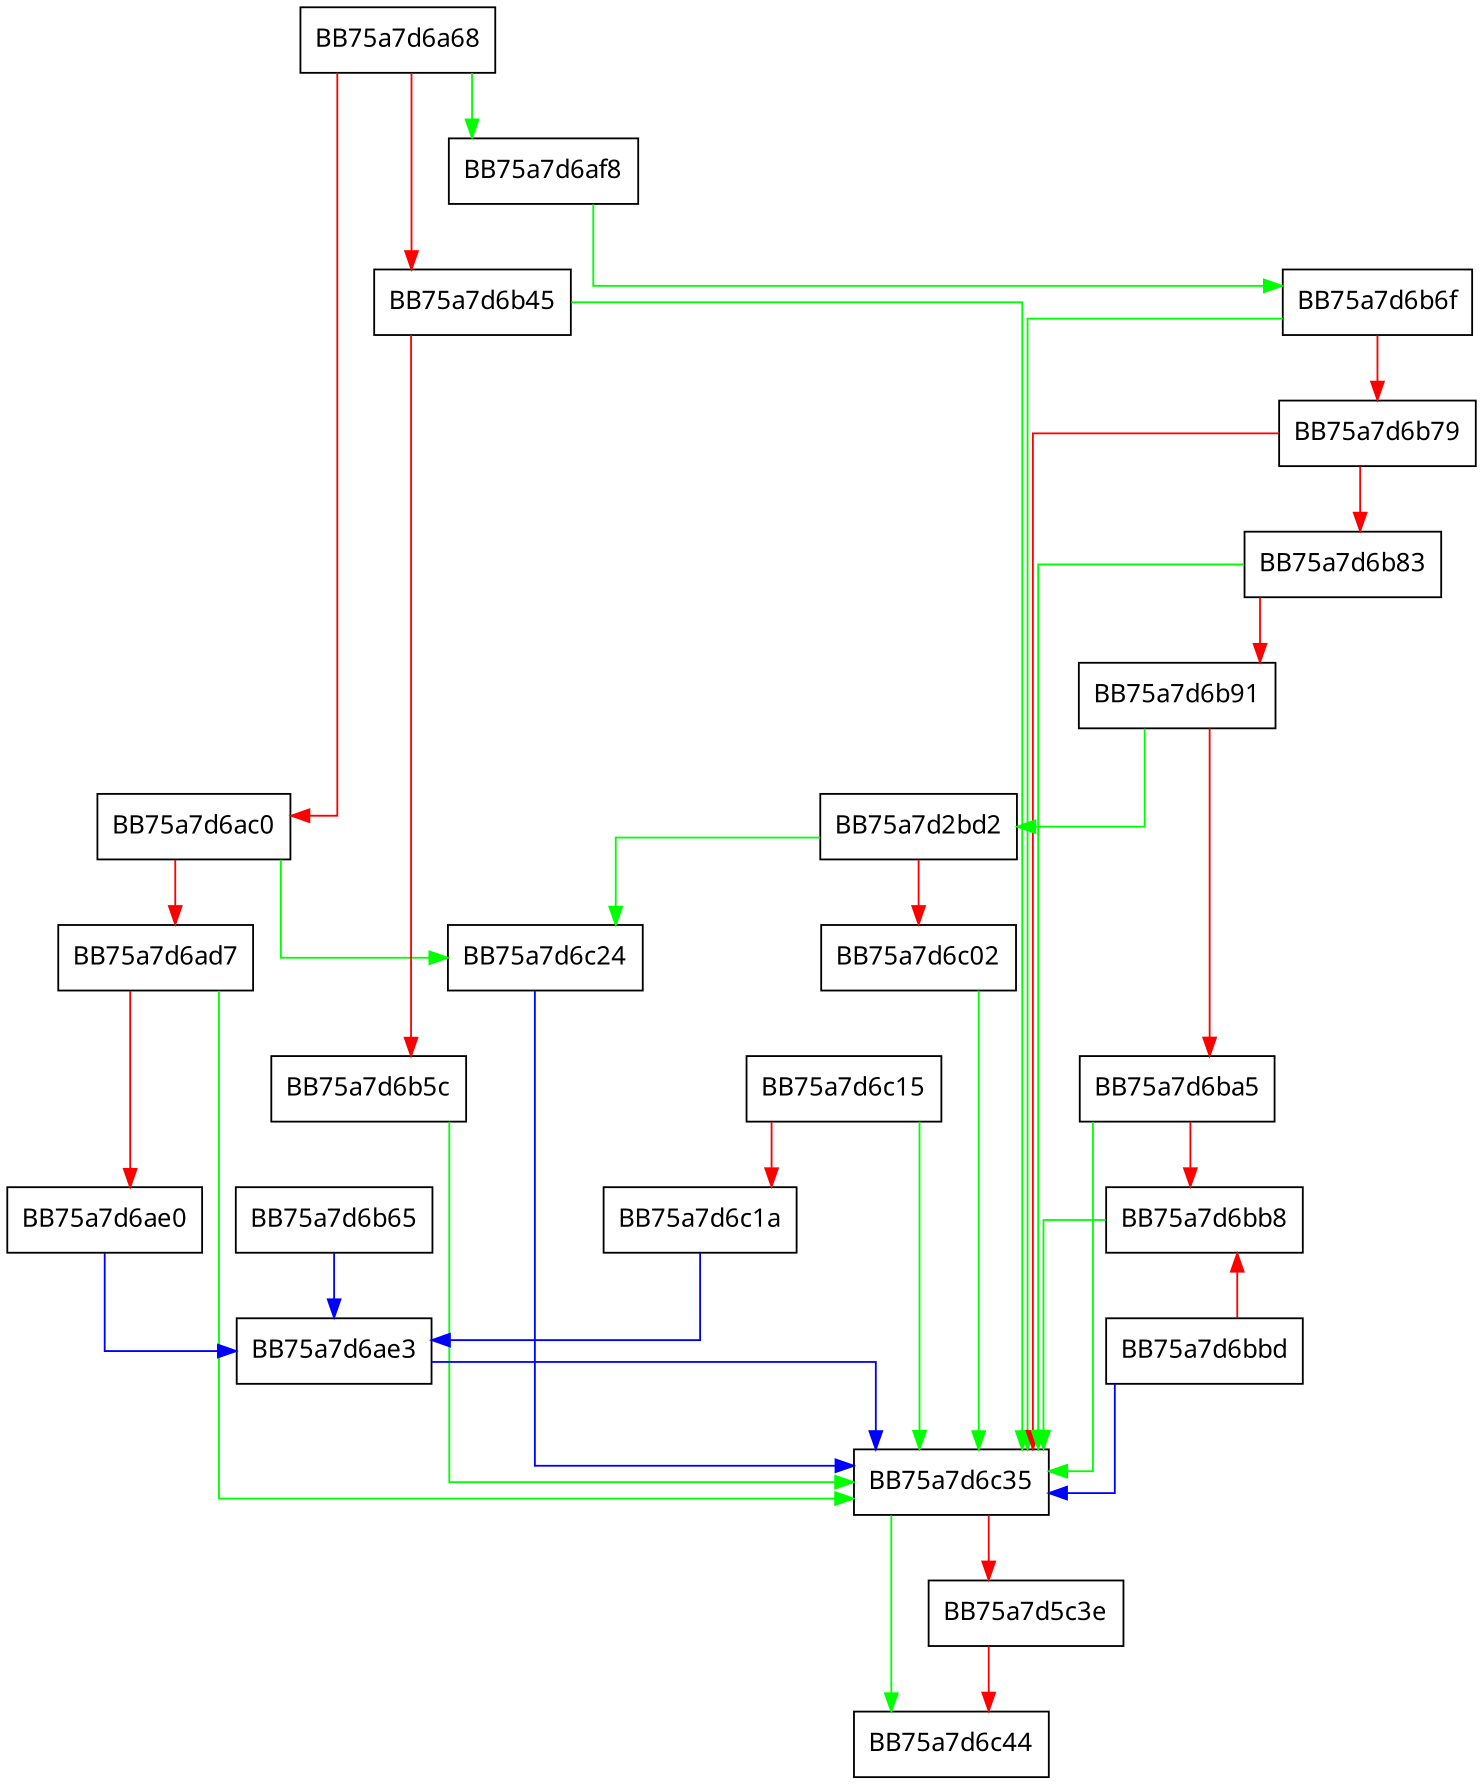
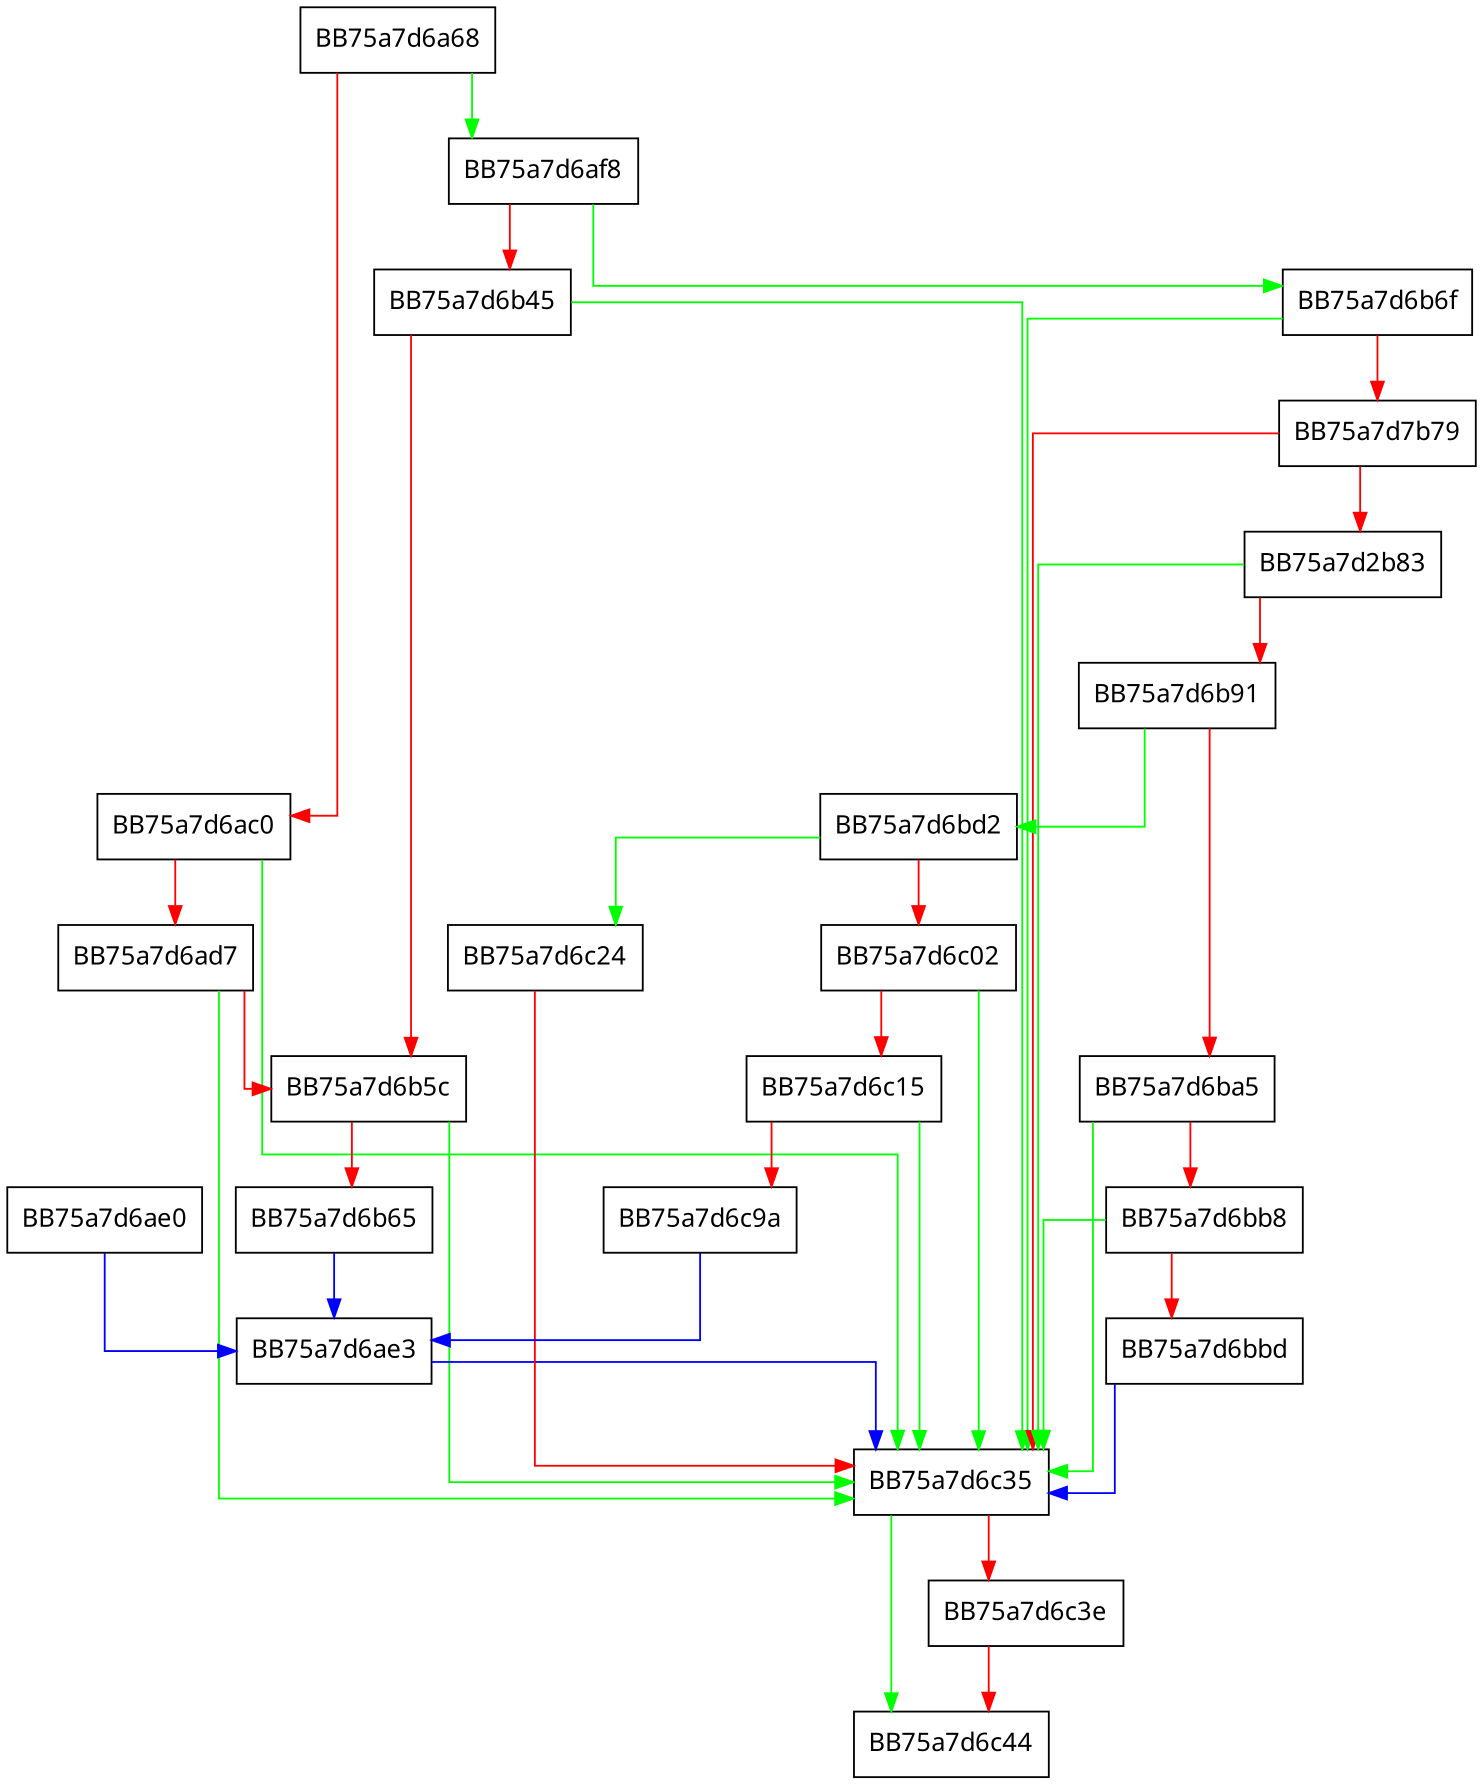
(412, 162) -> (510, 227)
(1377, 433) -> (1377, 433)
(1343, 564) -> (1343, 564)
(919, 827) -> (919, 827)
(306, 958) -> (571, 1154)
none -> (881, 1014)
(130, 1080) -> (244, 1044)
none -> (352, 1143)
(700, 1220) -> (700, 1220)
(1237, 1295) -> (1172, 1276)
(535, 1379) -> (535, 1379)
(1026, 1613) -> (1026, 1613)
